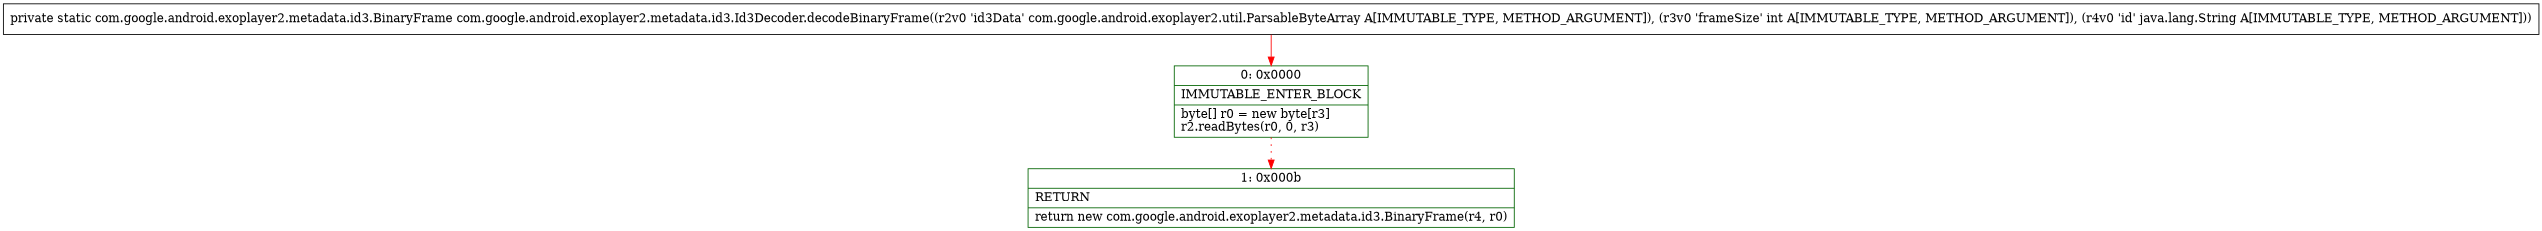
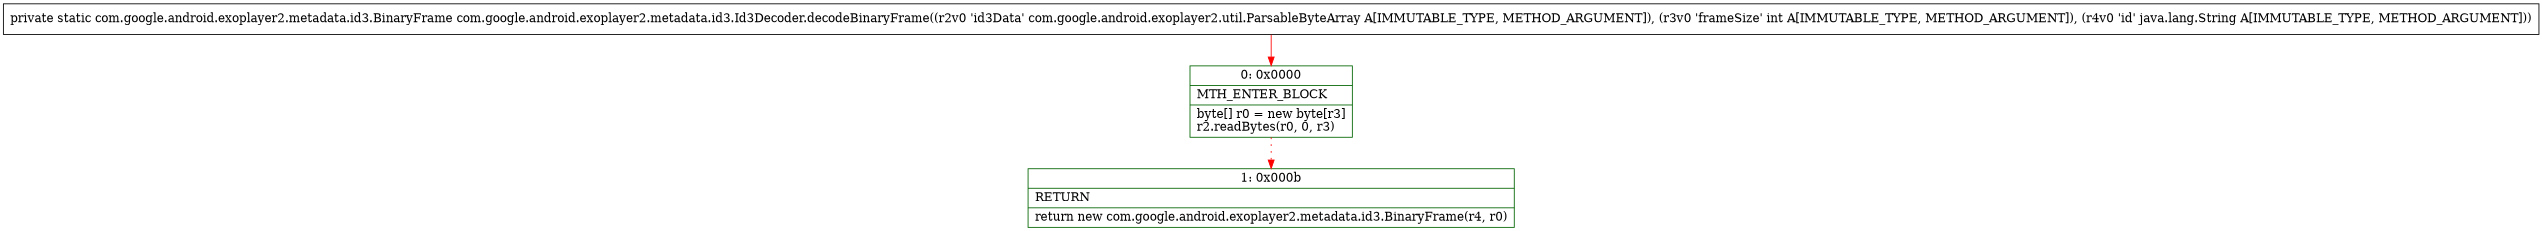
(1271, 95) -> (1262, 95)
